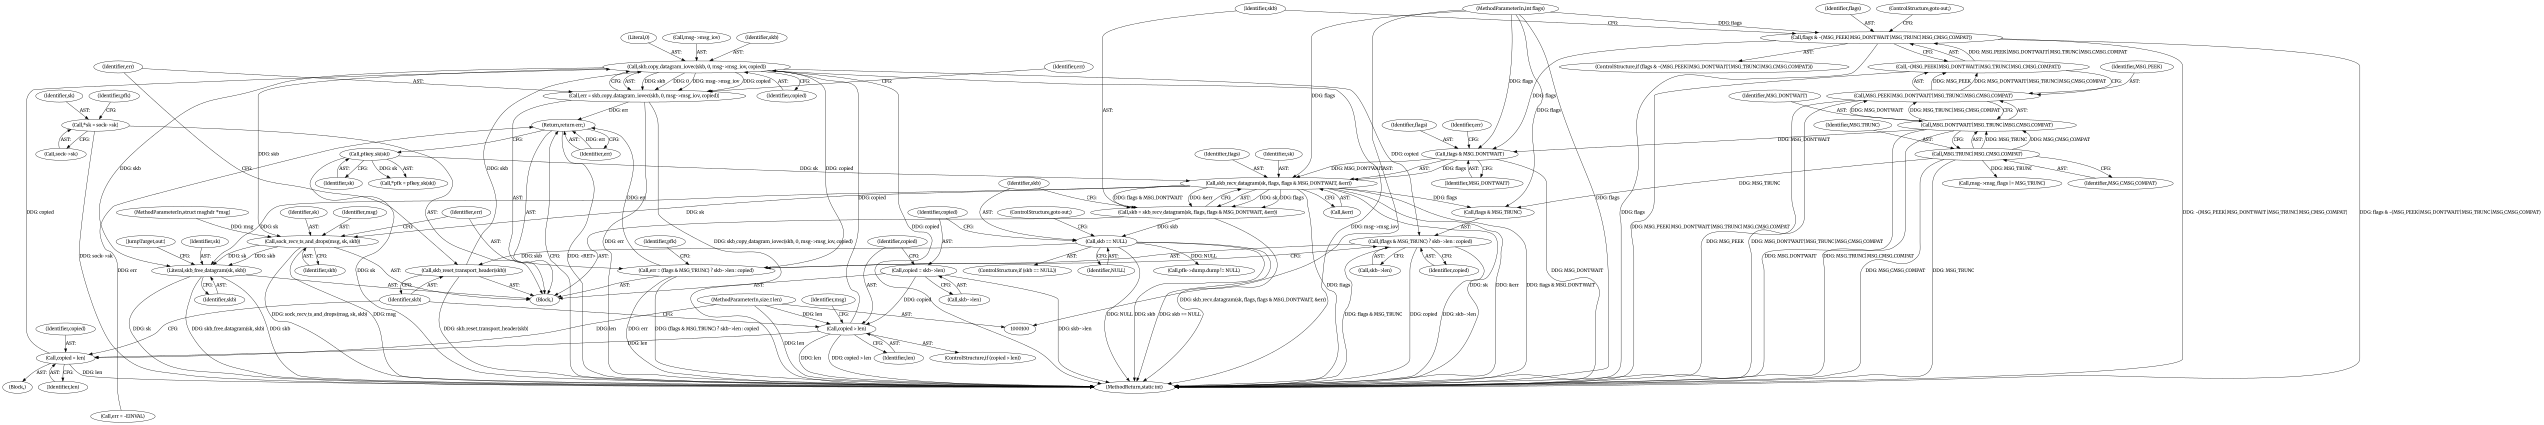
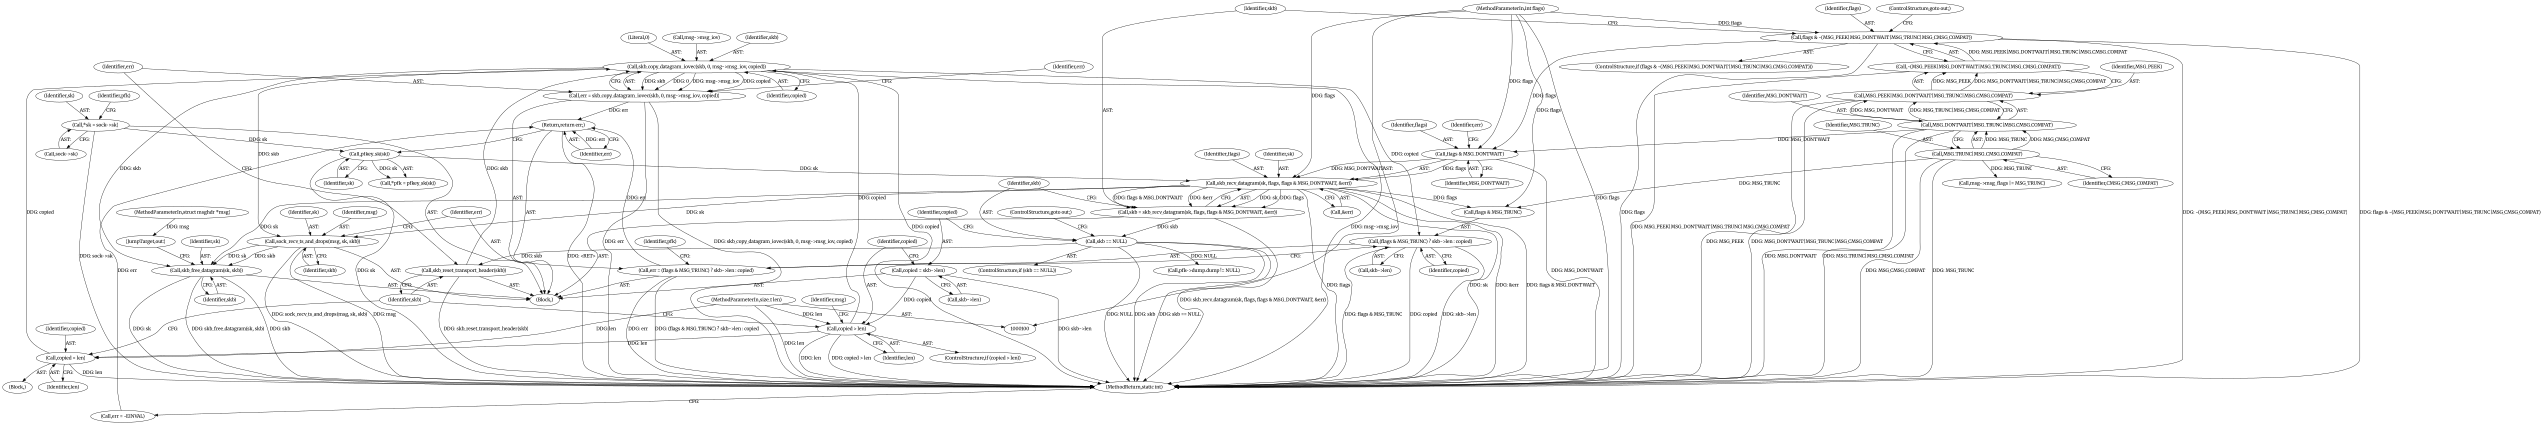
none -> (232, 140)
(826, 179) -> none
(2121, 183) -> (2121, 183)
(231, 230) -> (165, 226)
(207, 271) -> (207, 271)
(1106, 271) -> none
(575, 373) -> (626, 402)
